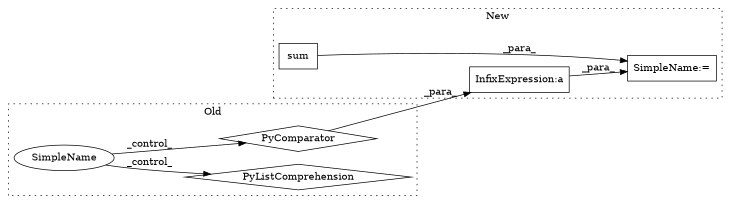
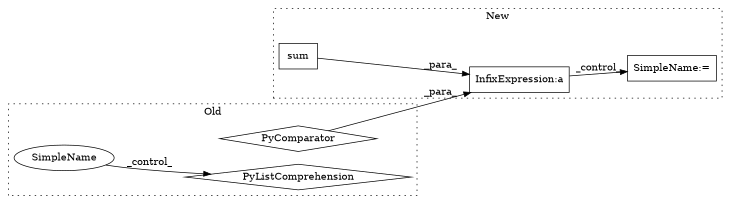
(469, 54) -> (390, 66)
(598, 68) -> (598, 68)
(175, 149) -> none
